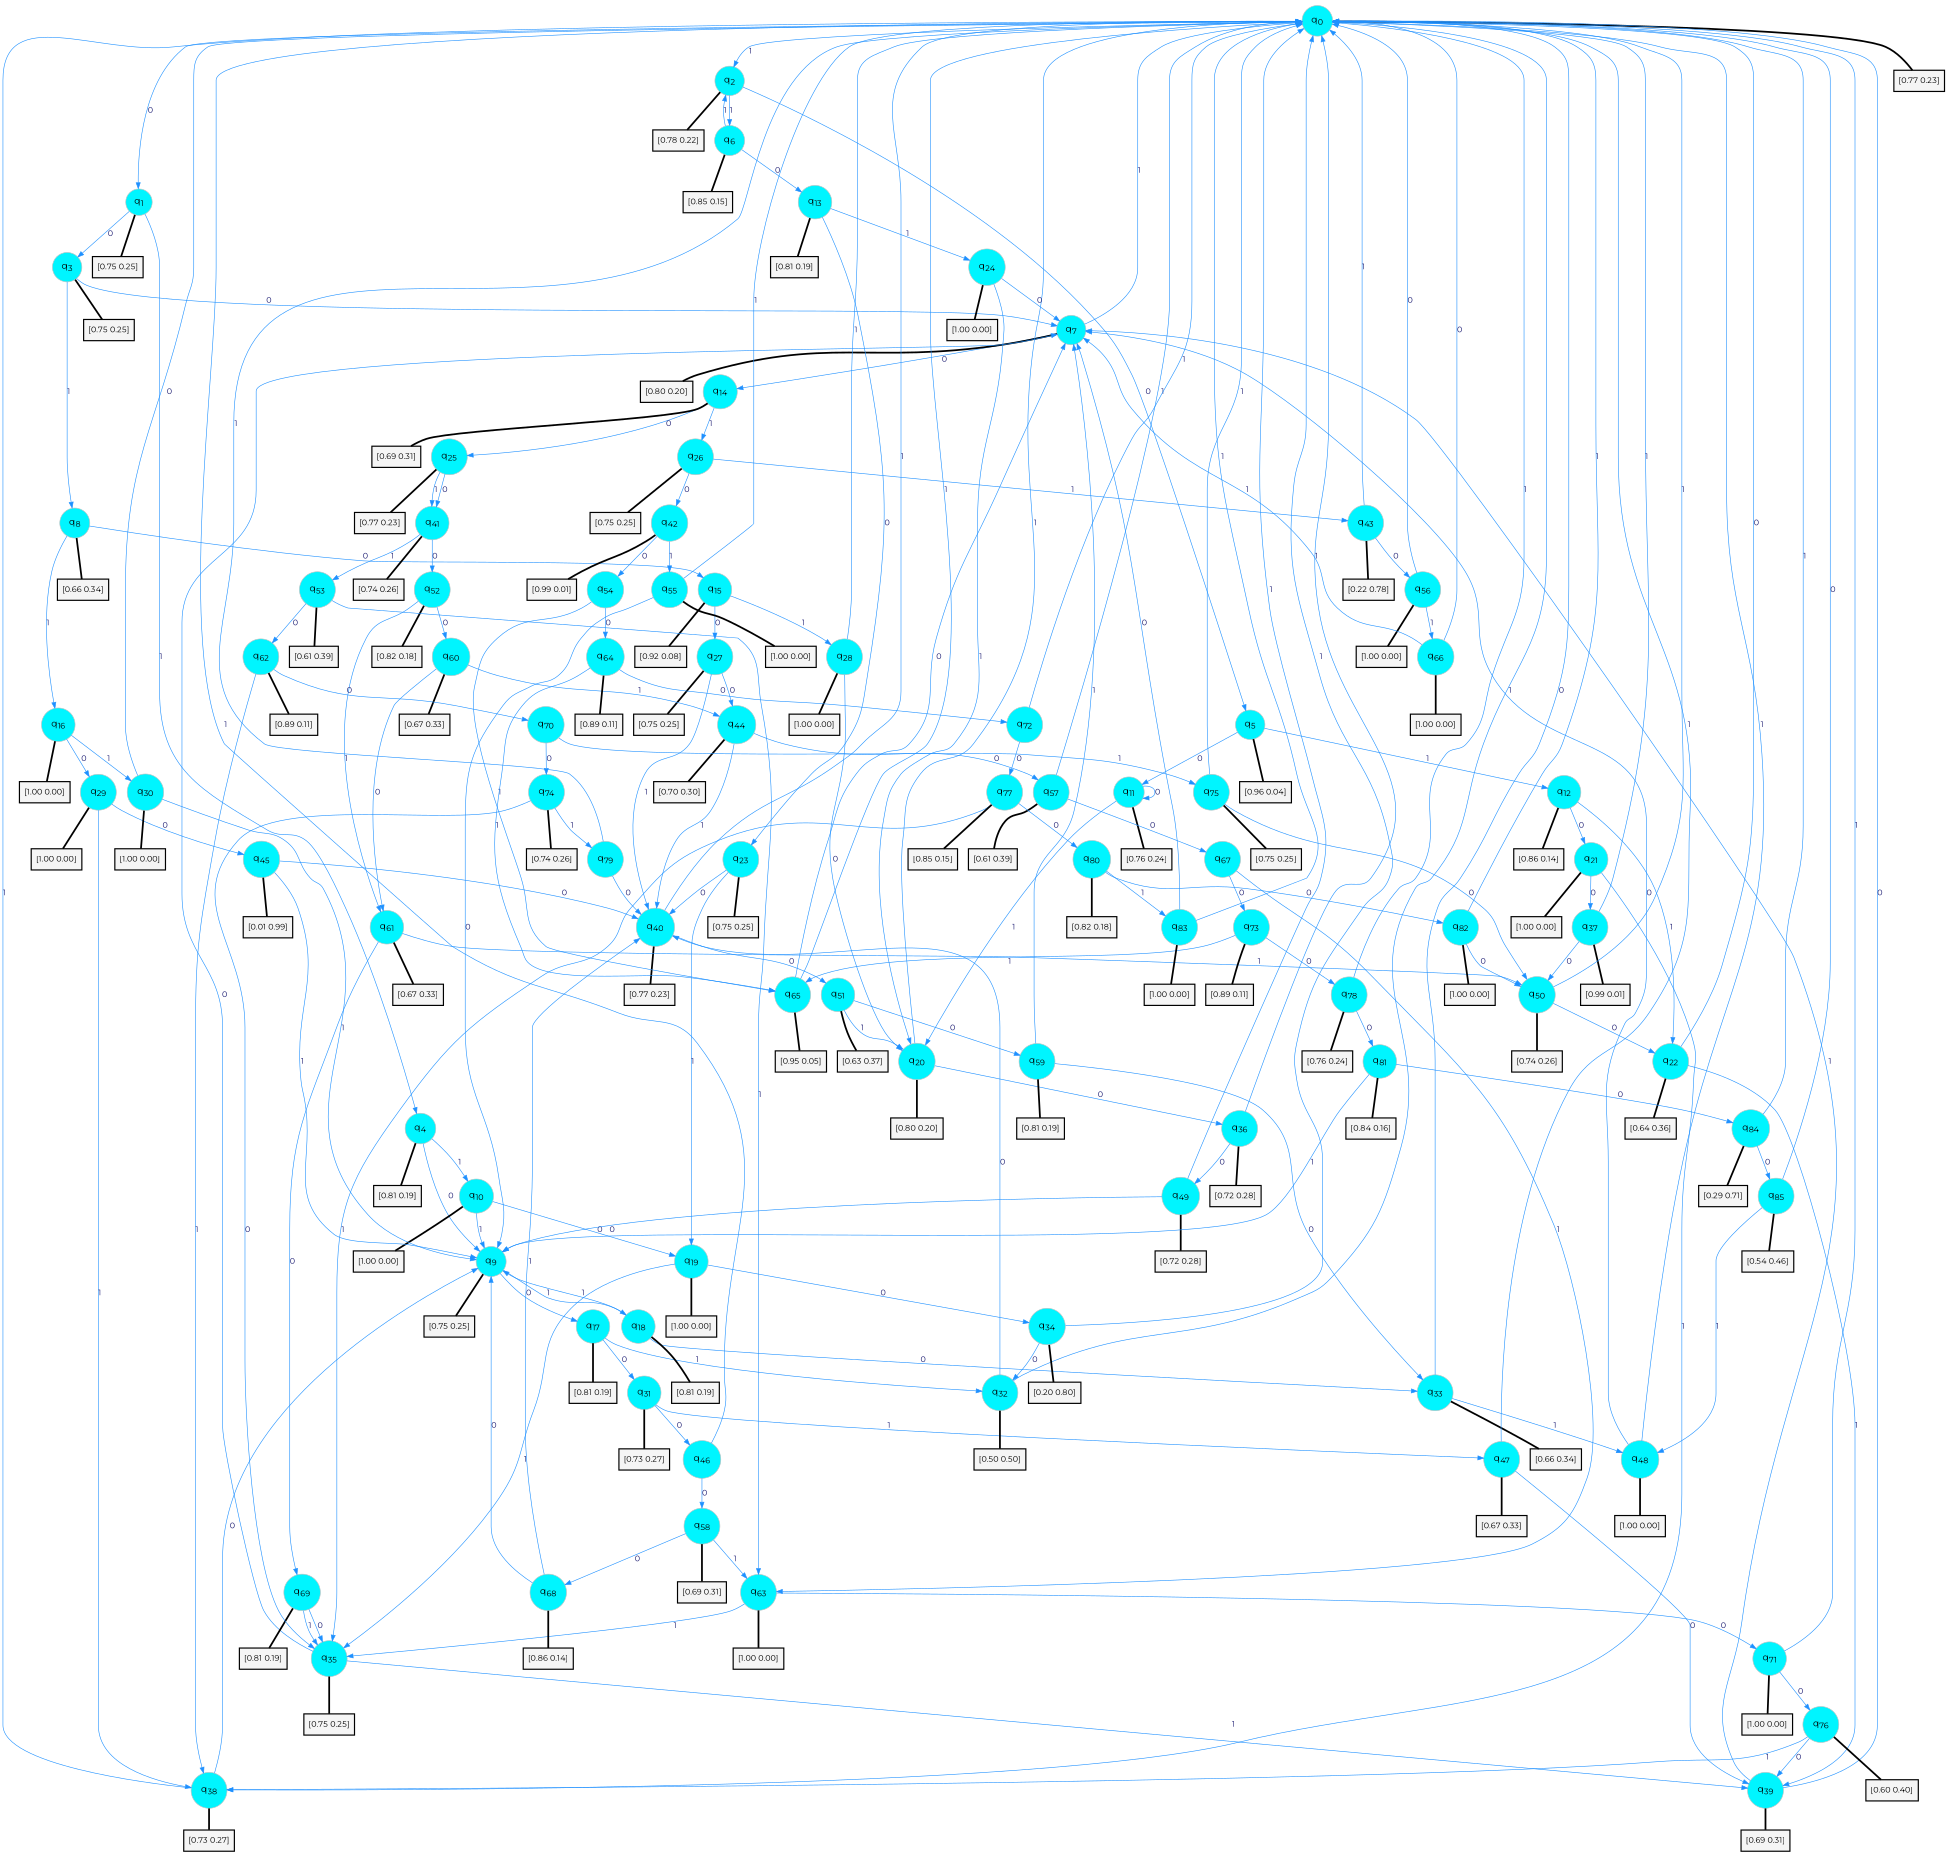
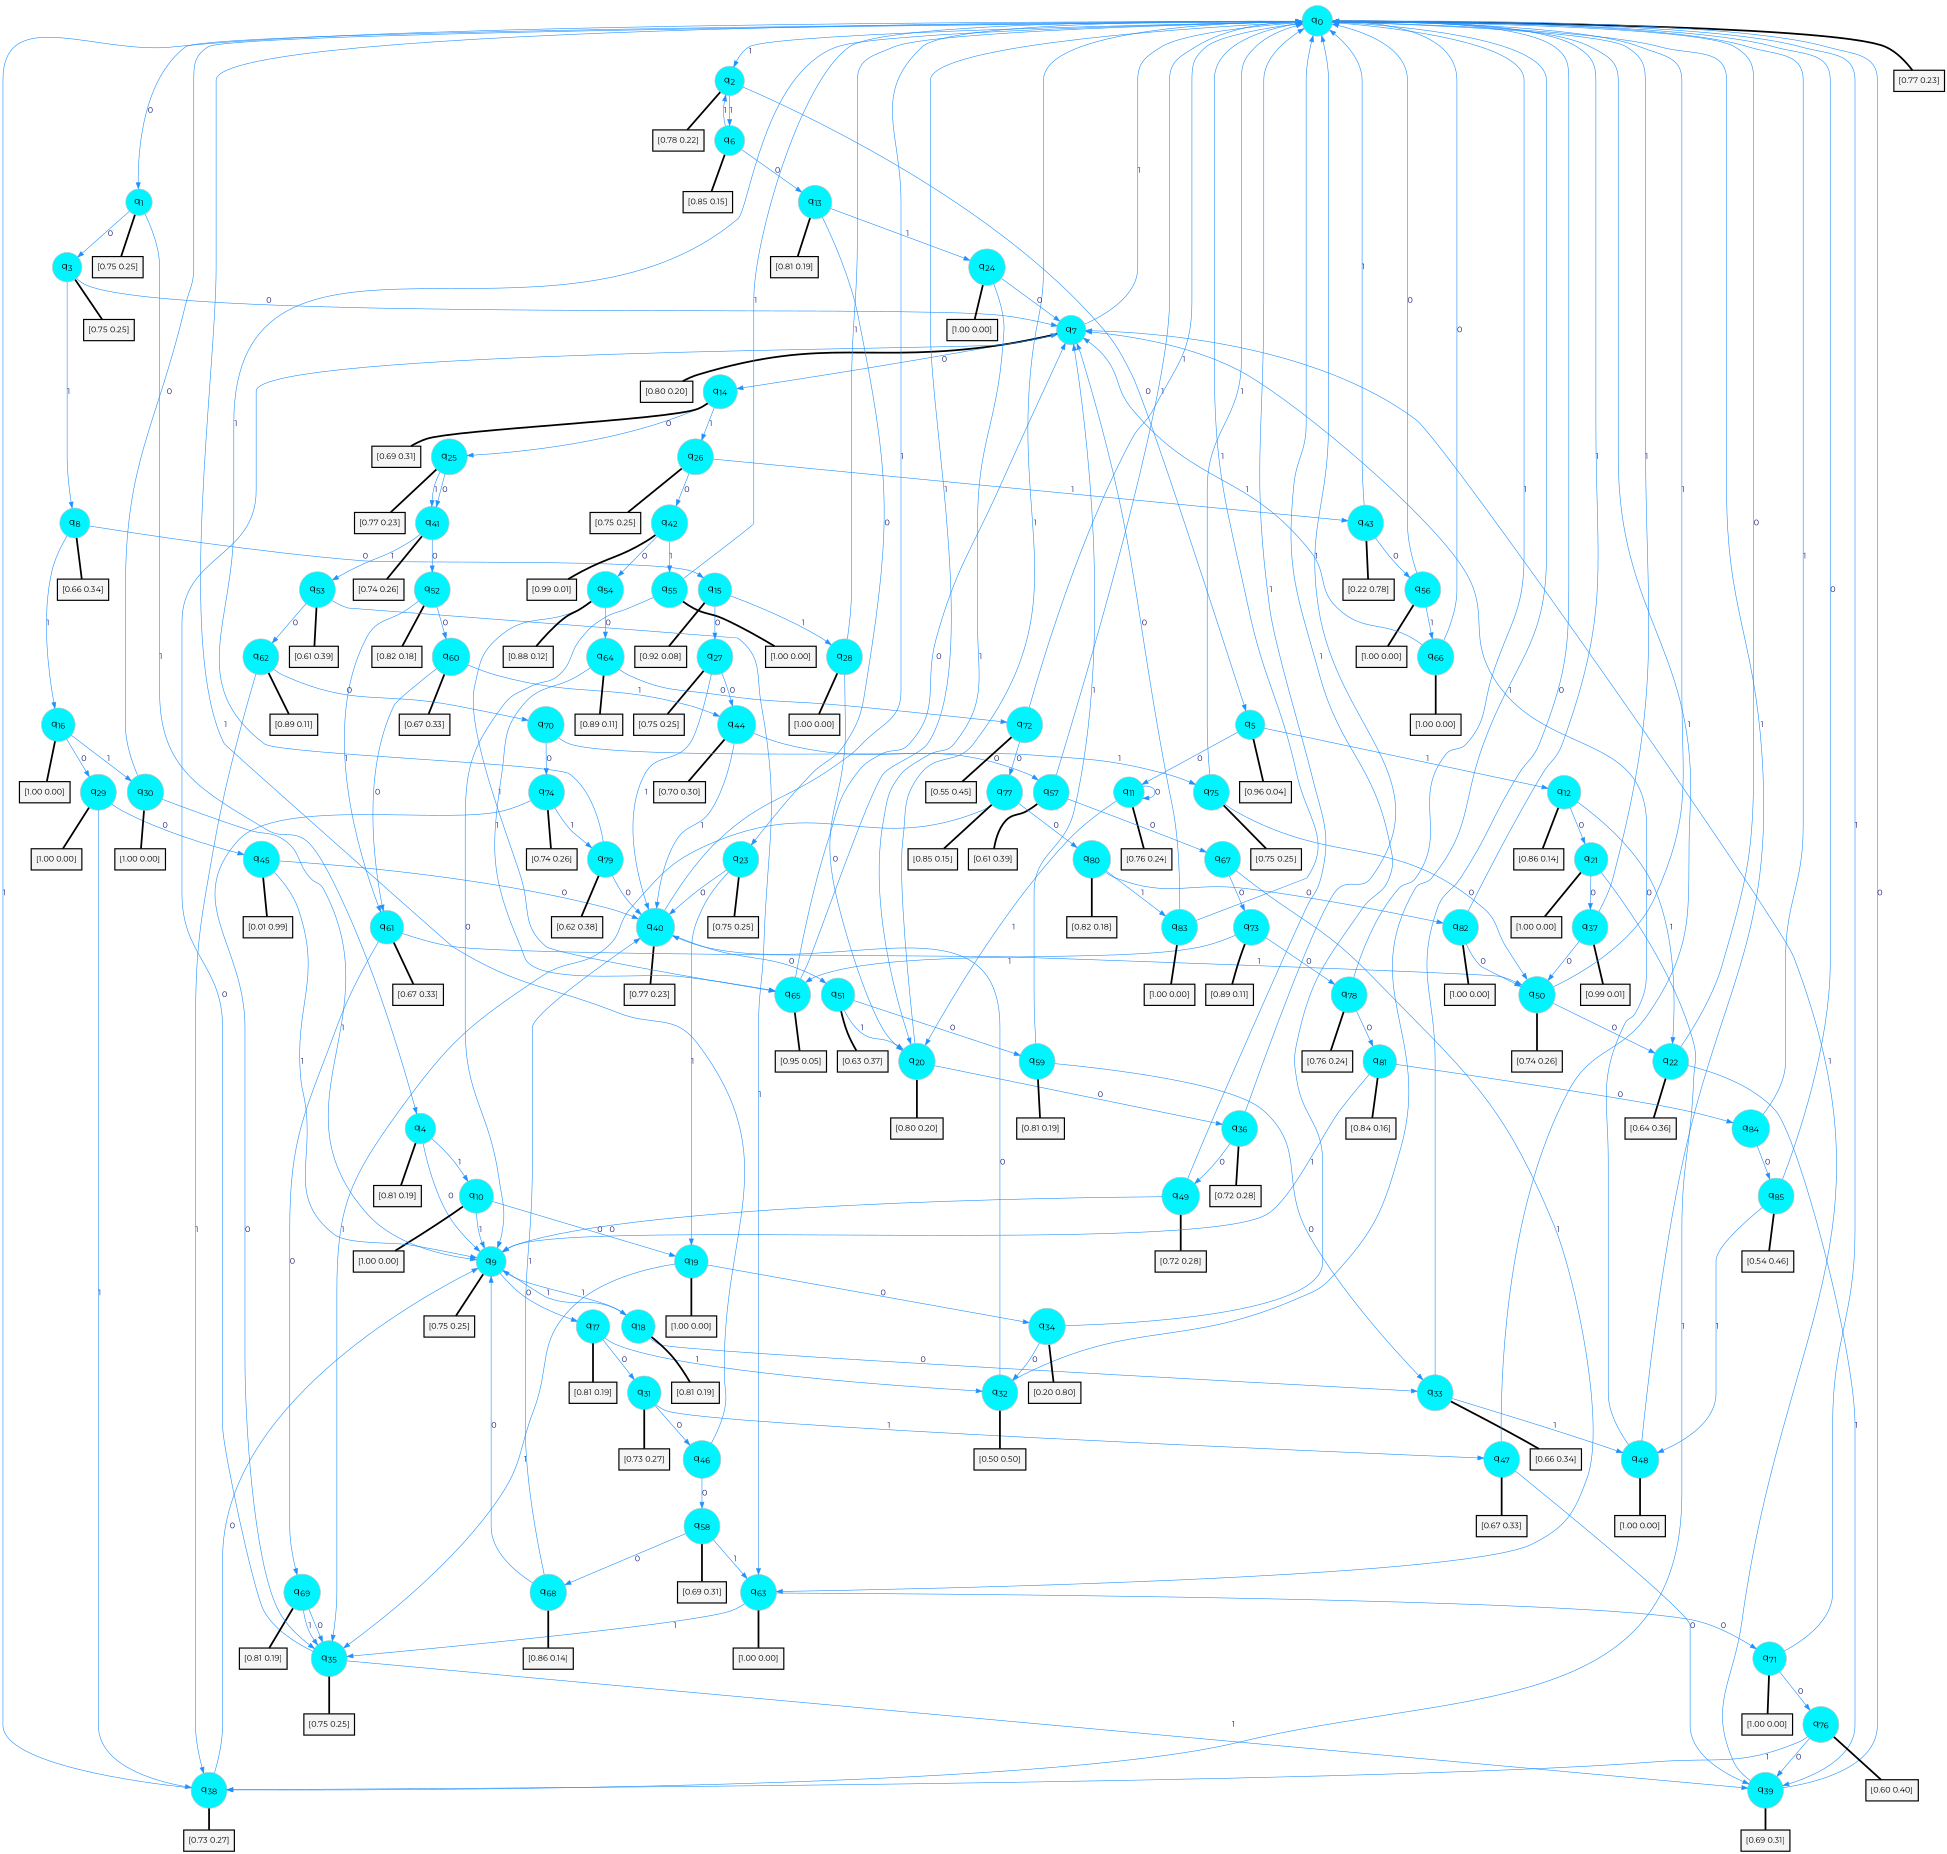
none -> (528, 657)
none -> (951, 792)
none -> (577, 927)
(1723, 1196) -> none
